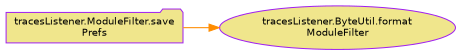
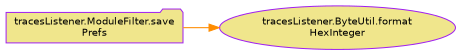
(338, 28) -> (338, 28)
